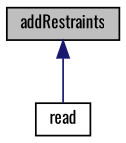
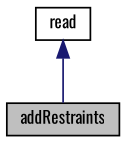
(63, 81) -> (63, 81)
